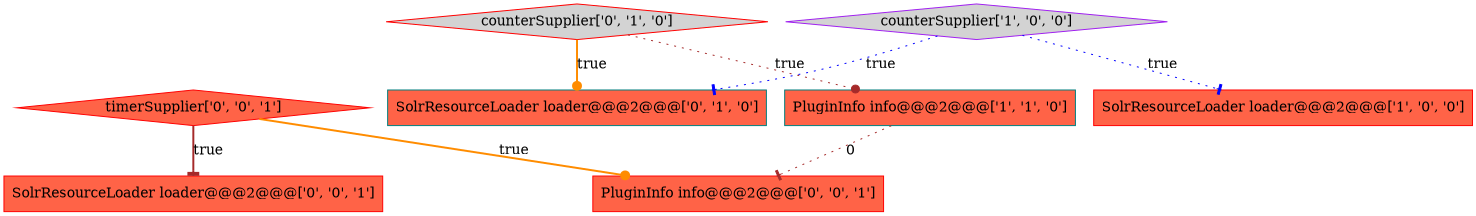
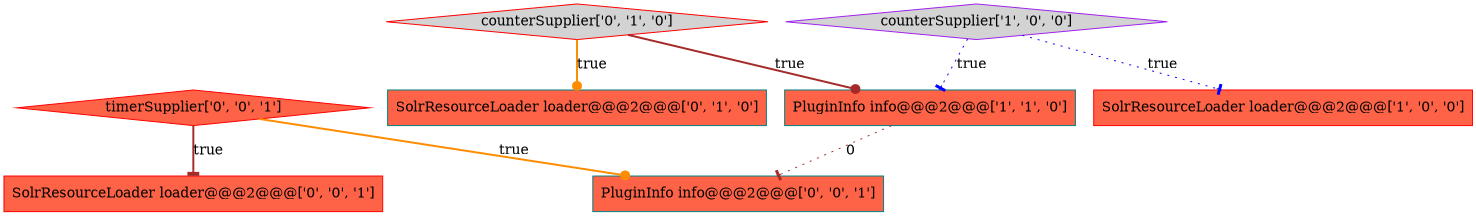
(740, 61) -> (740, 61)
(828, 68) -> (955, 62)
(738, 194) -> (738, 194)
